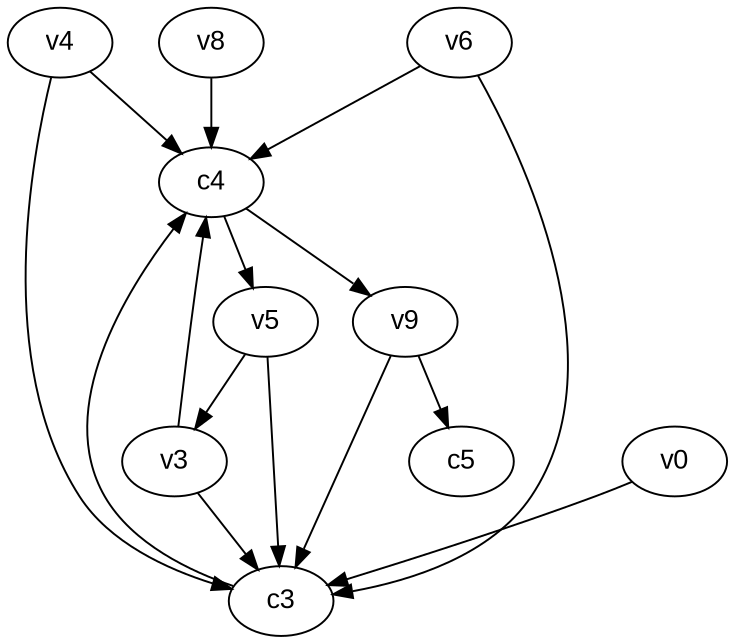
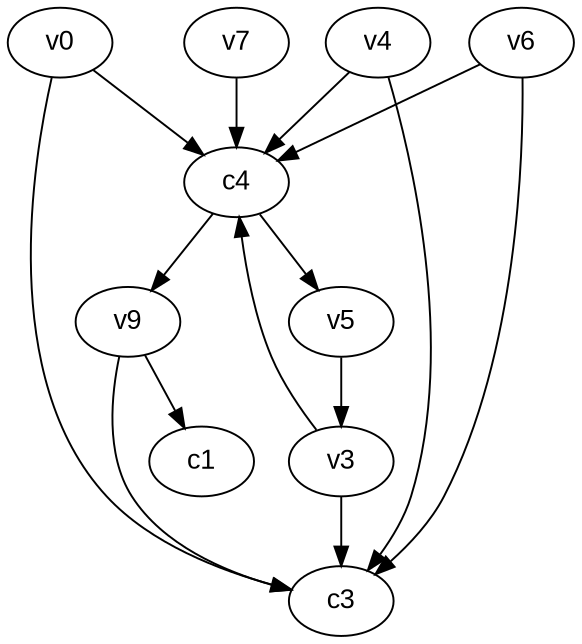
(211, 43) -> (237, 43)
(88, 433) -> (141, 106)
(273, 452) -> none
(461, 461) -> (202, 461)
